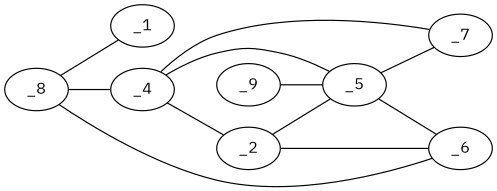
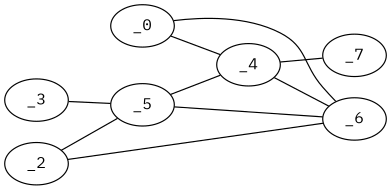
(143, 26) -> none
(407, 60) -> none
(249, 85) -> (37, 100)
(37, 90) -> (143, 26)
(195, 119) -> (302, 92)
